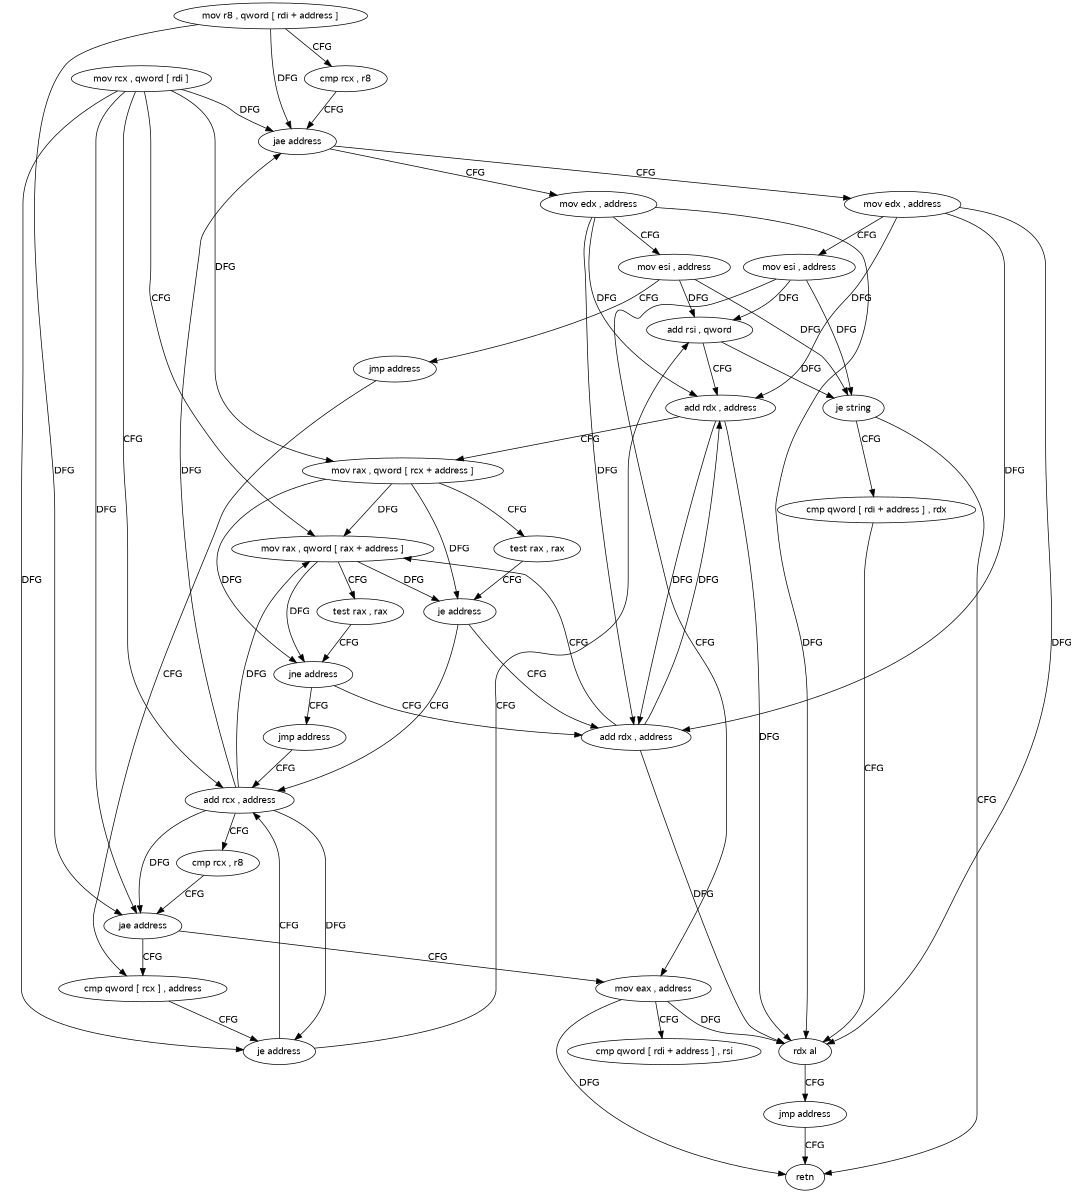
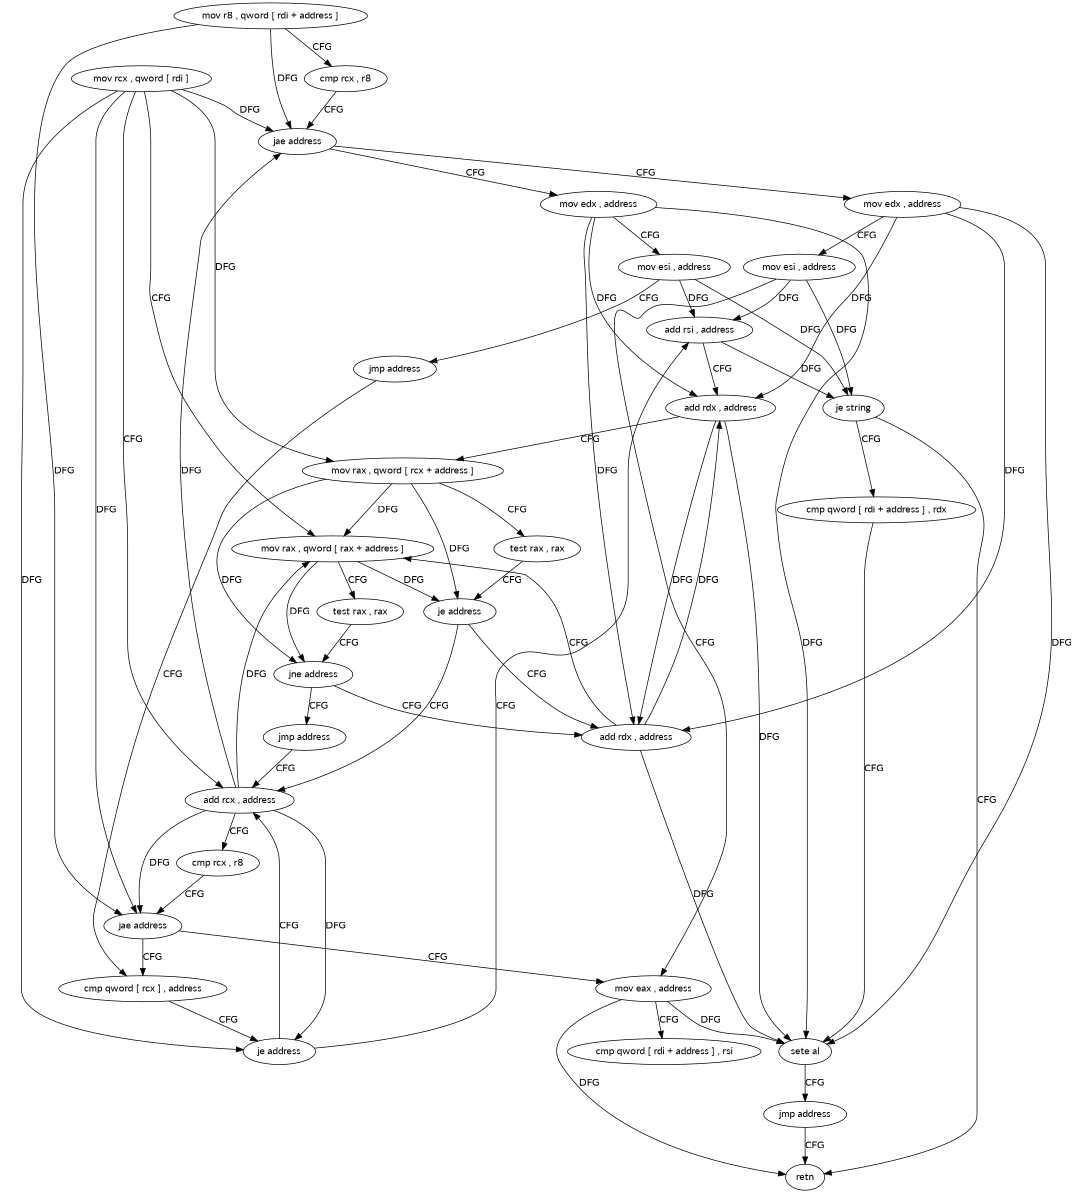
(700, 330) -> (700, 330)
(805, 1052) -> (805, 1052)
